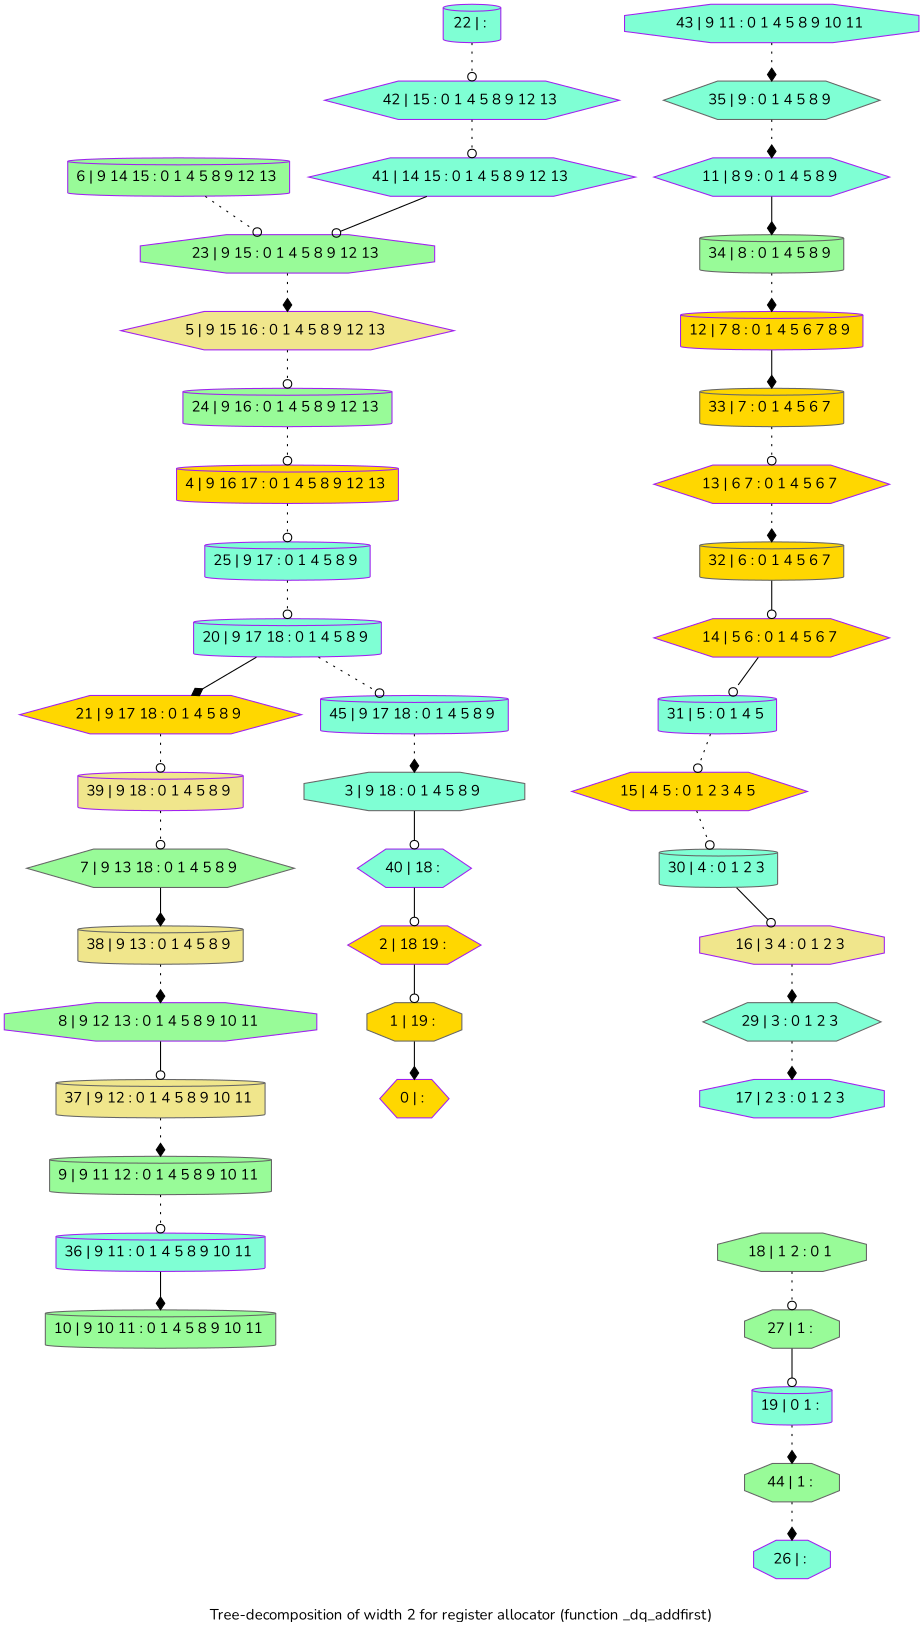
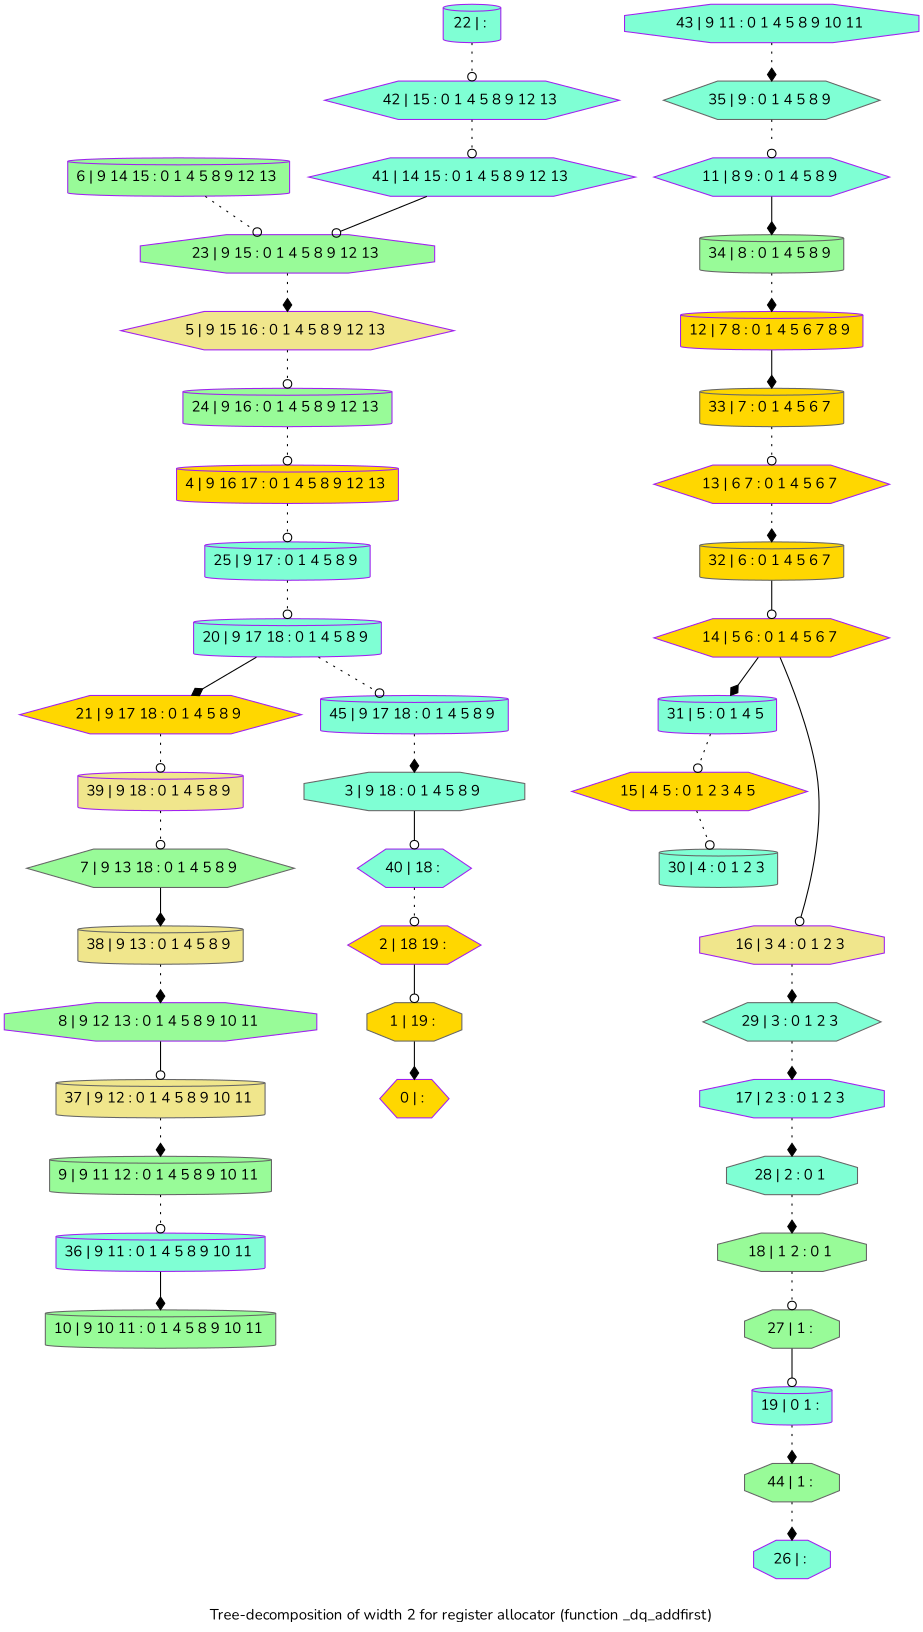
(772, 132) -> (772, 132)
(748, 671) -> (748, 671)
(414, 902) -> (414, 902)
(752, 904) -> (818, 785)
none -> (792, 1175)
